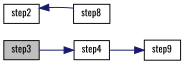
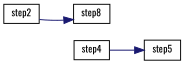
(61, 7) -> (52, 20)
(22, 50) -> none
(162, 50) -> (162, 50)
